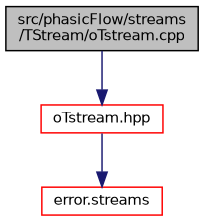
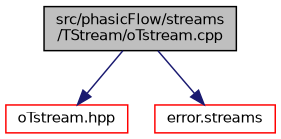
(102, 153) -> (176, 72)
